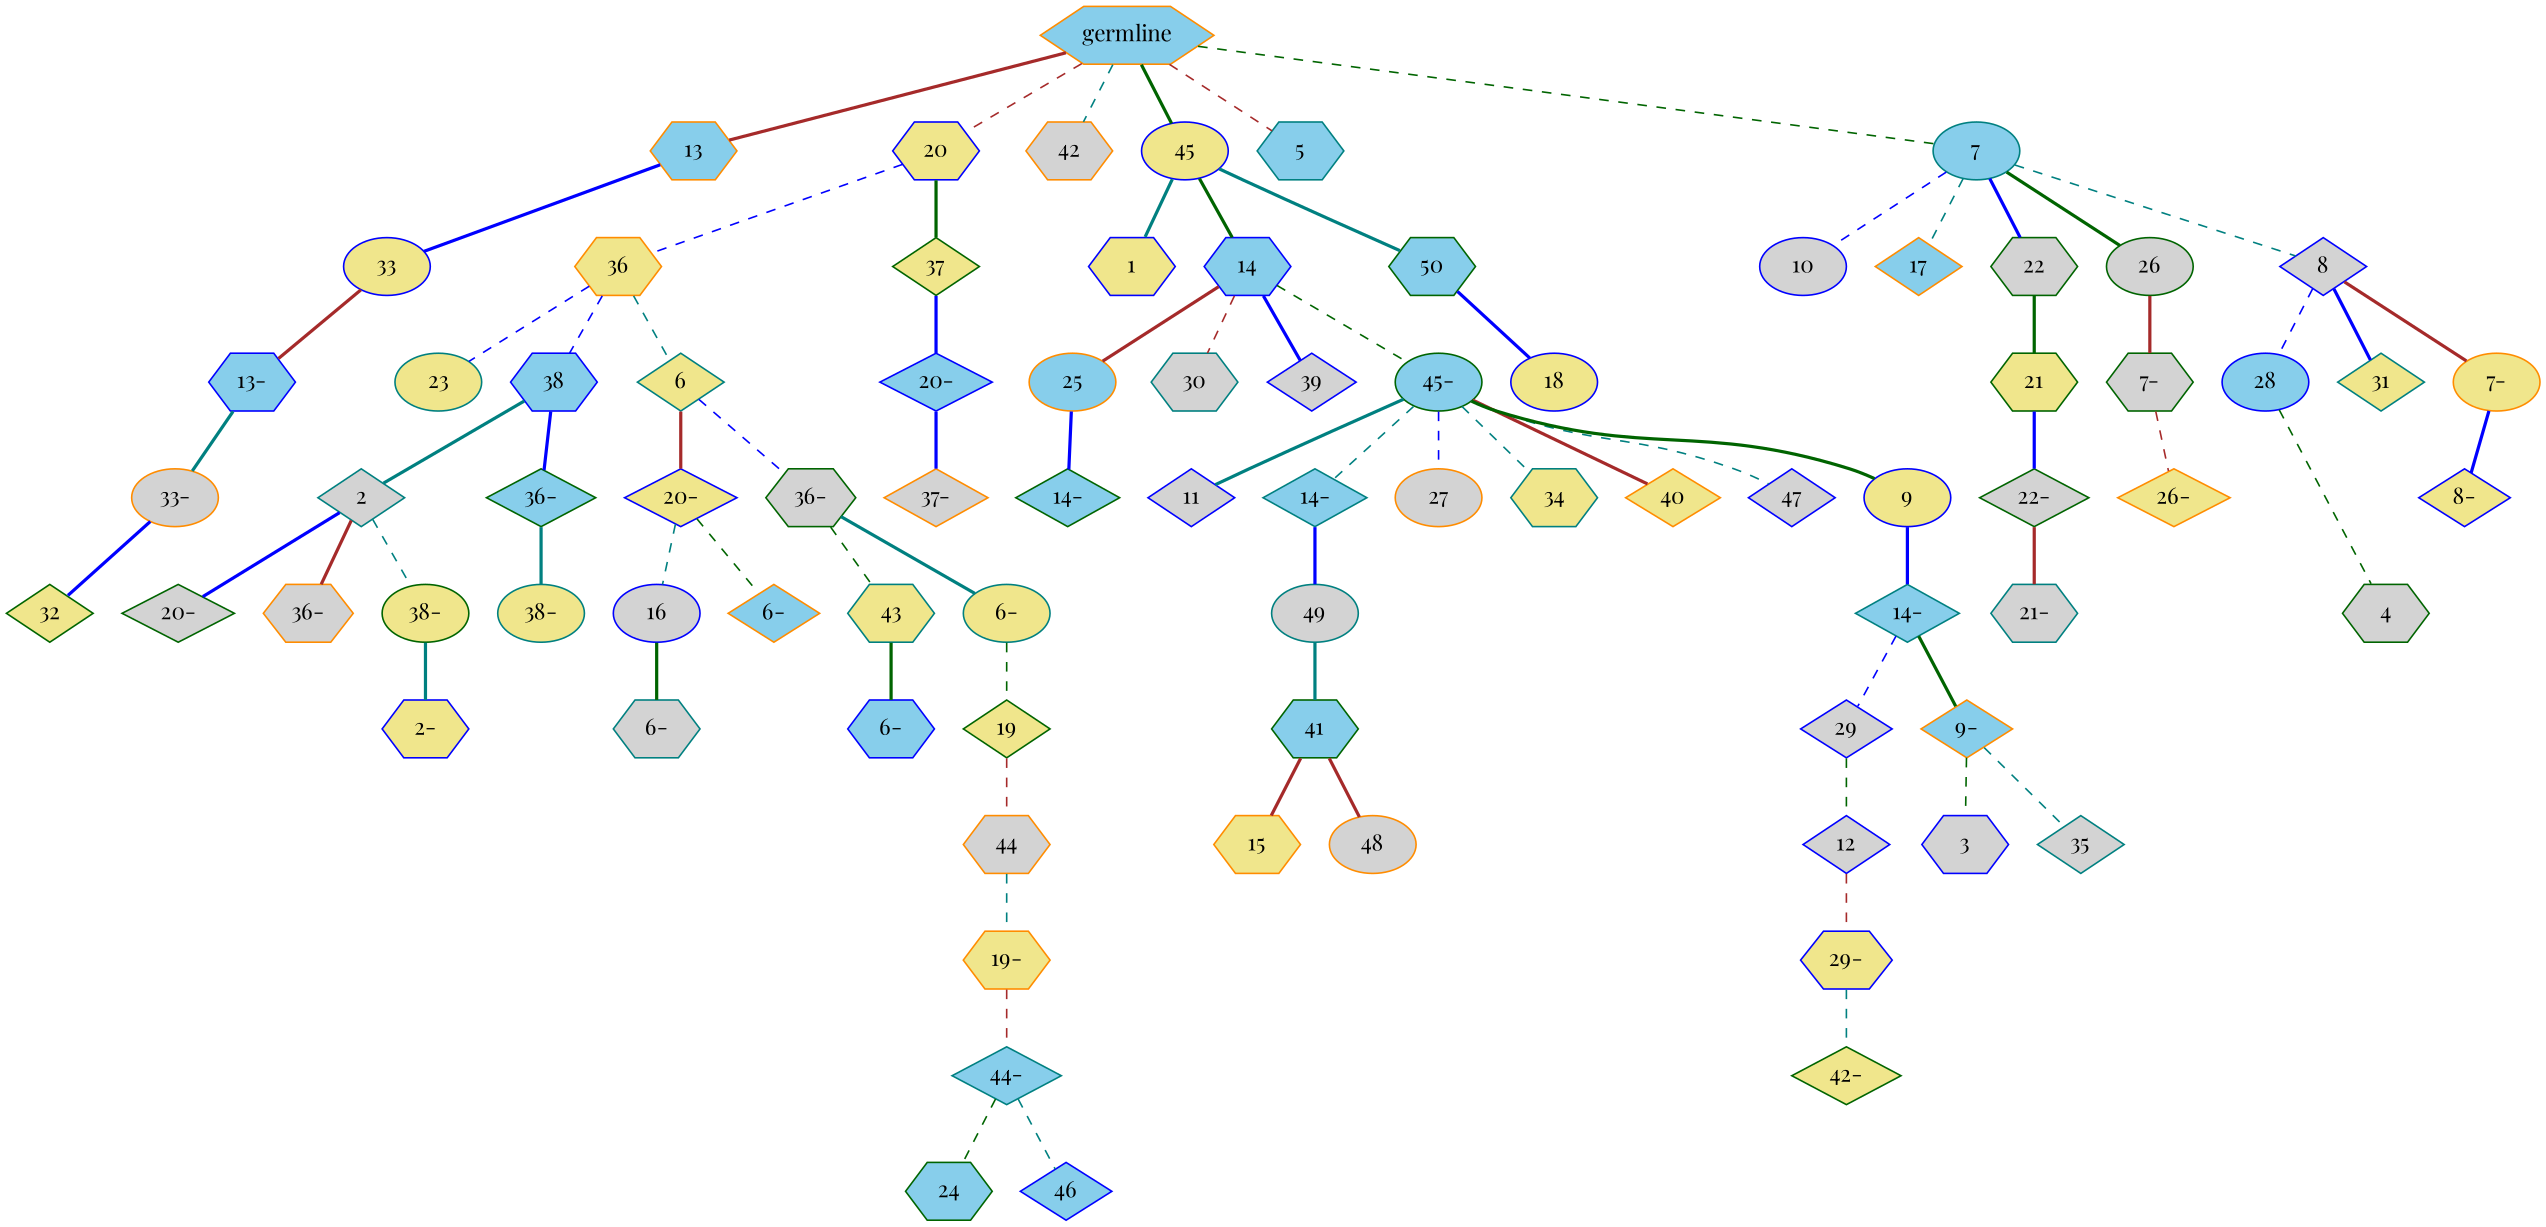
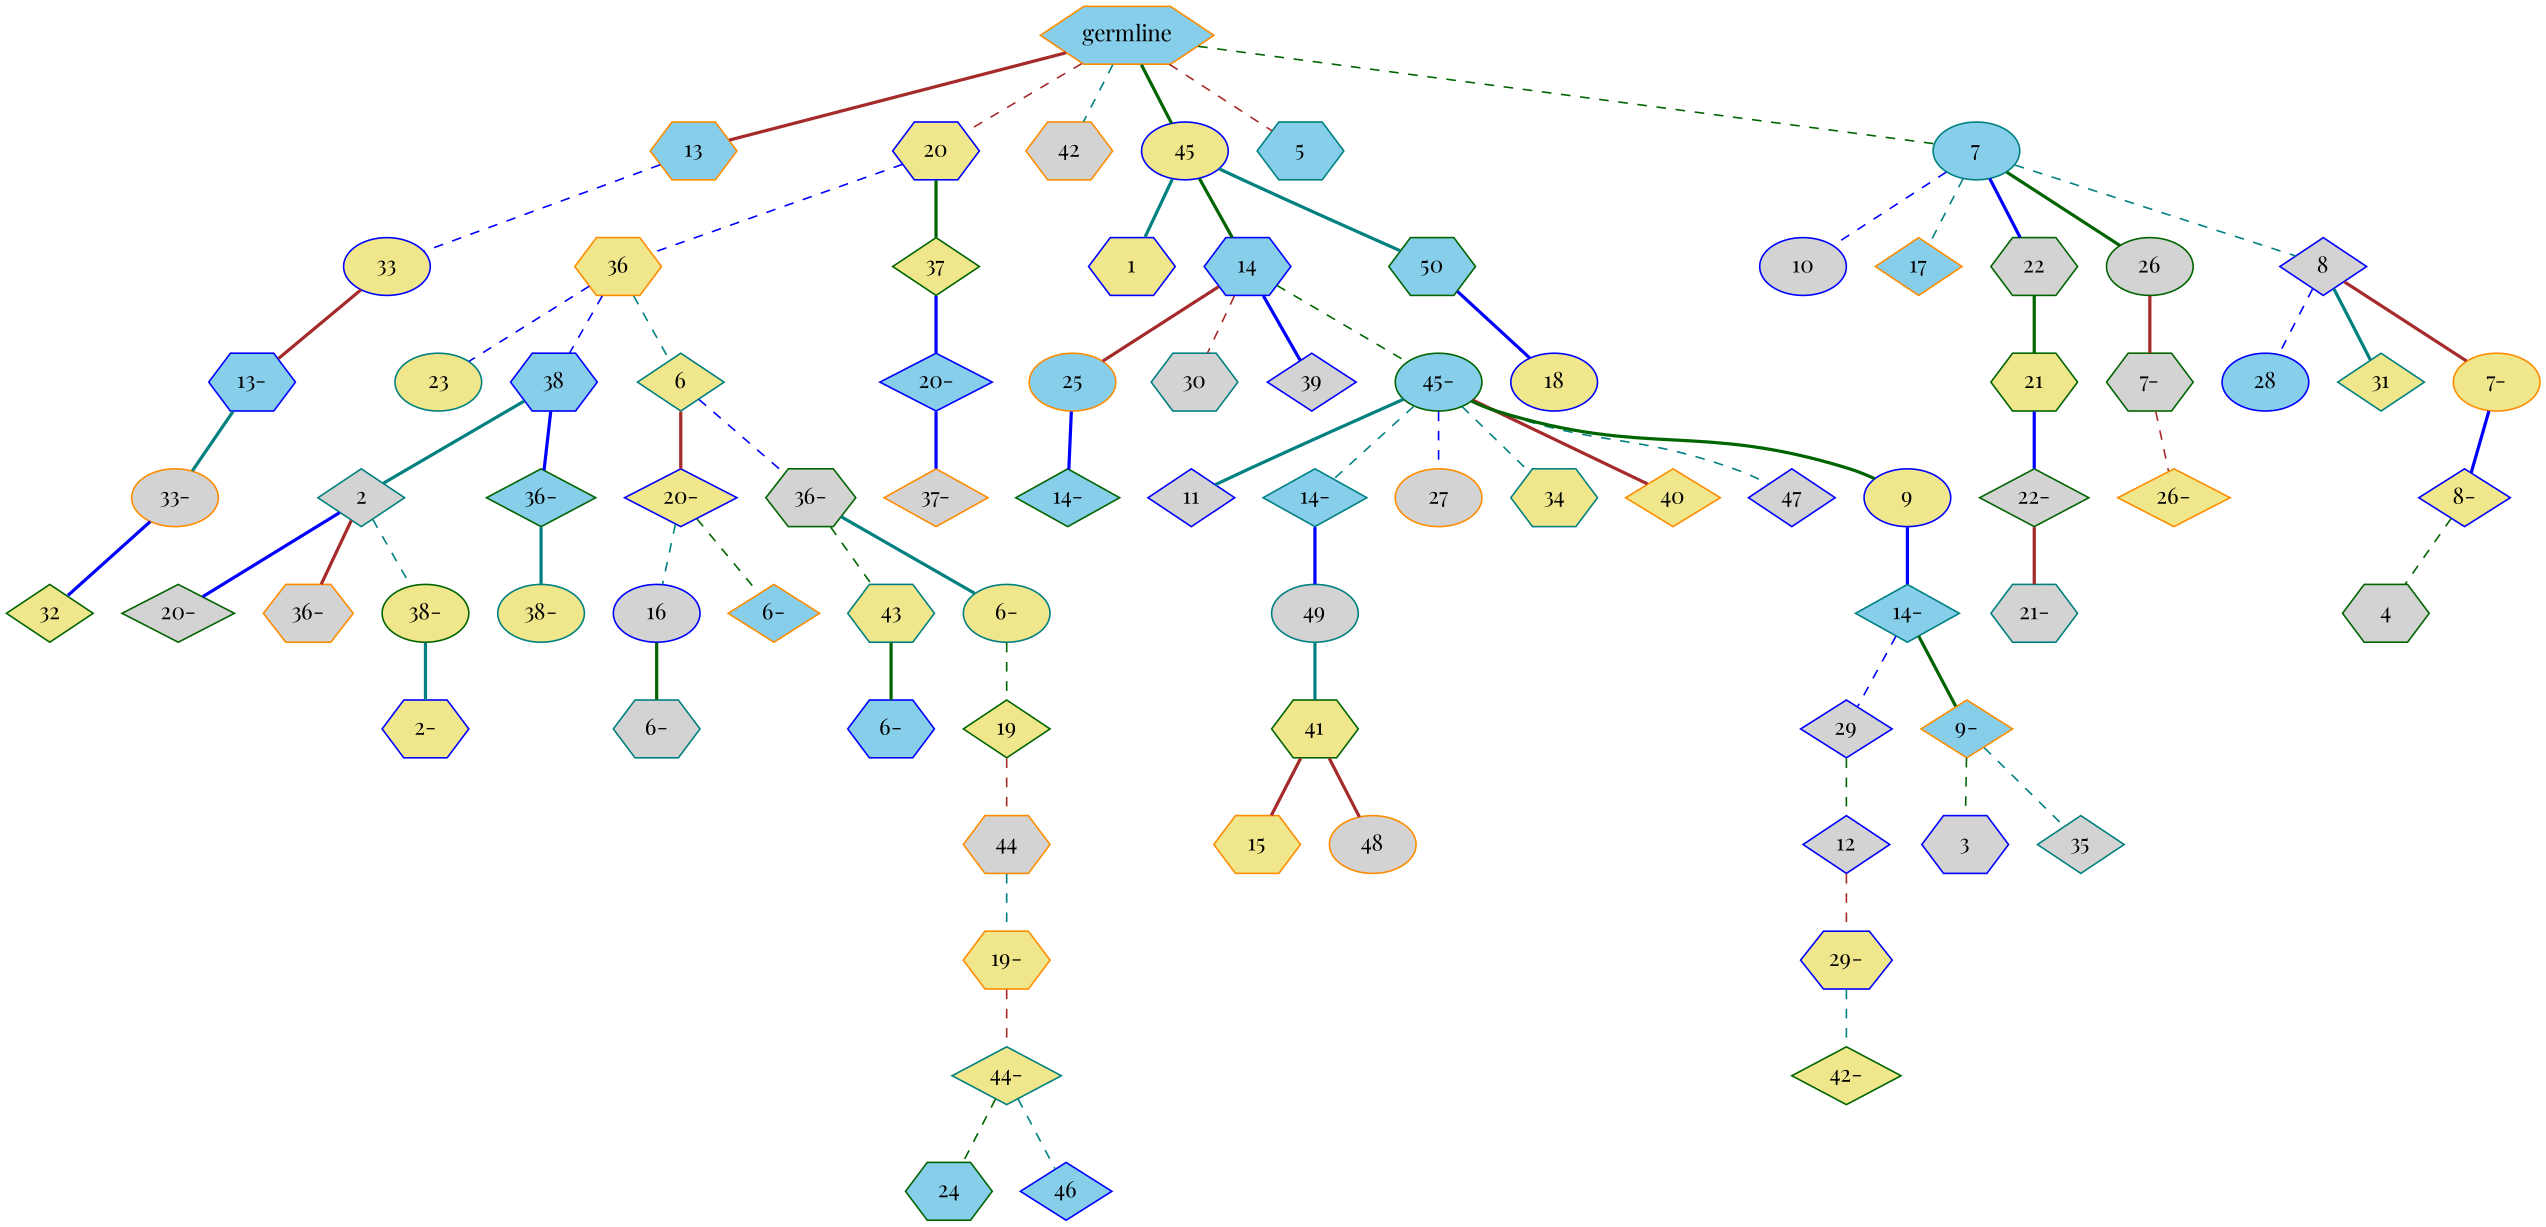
(542, 208) -> (542, 208)
(2352, 324) -> (2352, 324)
(2325, 497) -> (2428, 551)
(1315, 729) -> (1315, 729)
(1007, 1076) -> (1007, 1076)
